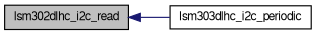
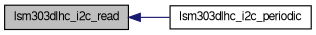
(67, 17) -> (67, 17)
